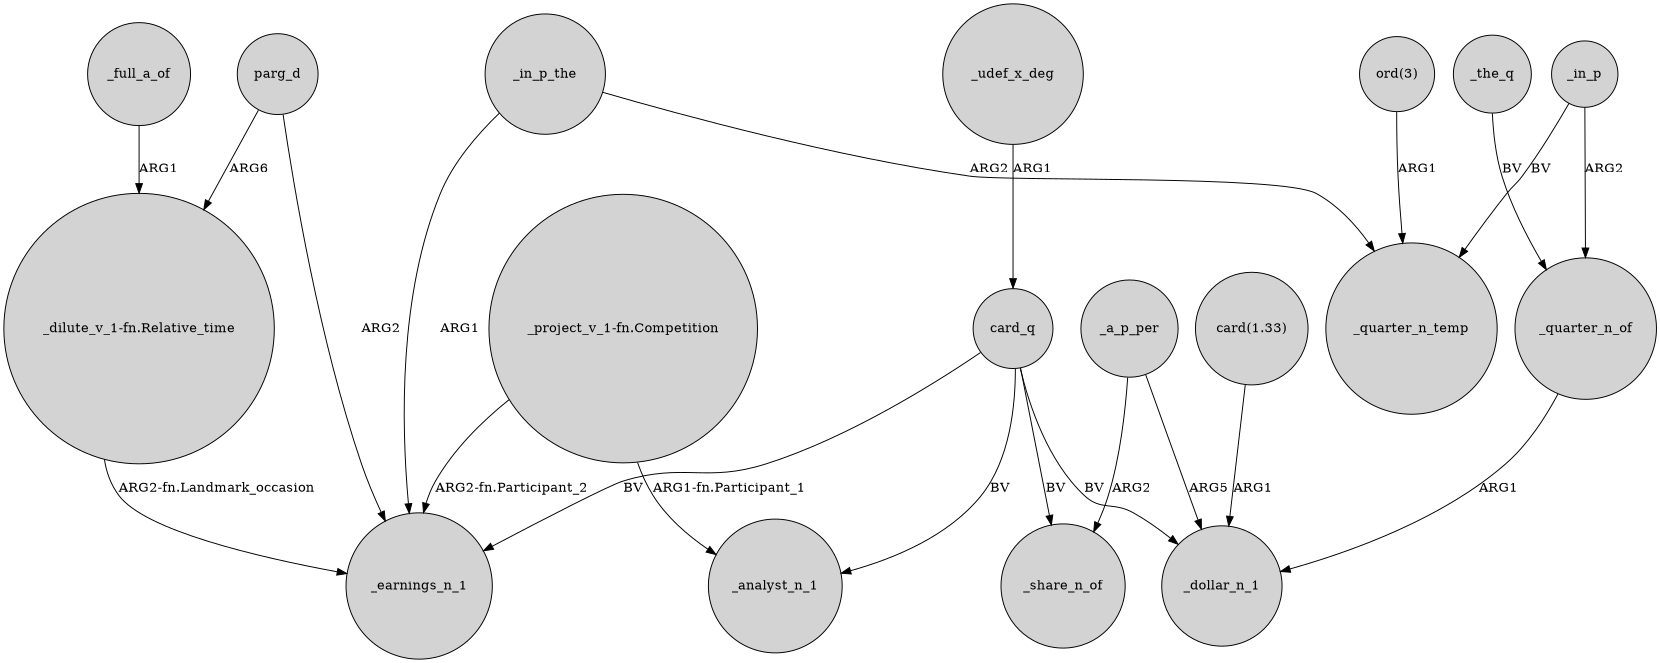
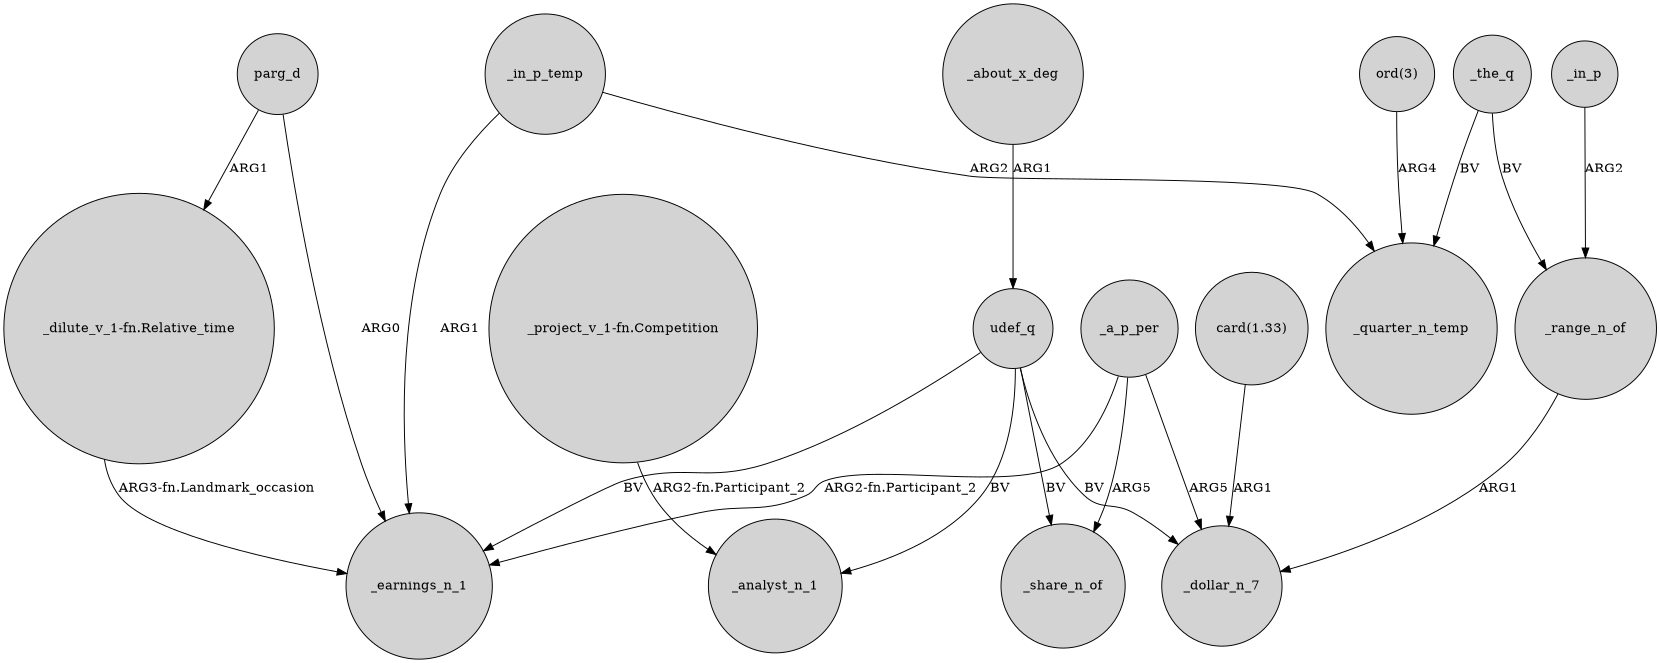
(139, 74) -> none
(545, 74) -> (545, 74)
(1013, 74) -> (1013, 74)
(249, 169) -> (249, 169)
(1418, 169) -> (1418, 169)
(1520, 179) -> (1456, 173)
(381, 329) -> (381, 329)
(1013, 329) -> (1013, 329)
(1586, 329) -> (1586, 329)
(460, 446) -> (828, 480)
(217, 488) -> (217, 488)
(730, 488) -> (730, 488)
(1132, 488) -> (1132, 488)
(1222, 586) -> (1222, 586)
